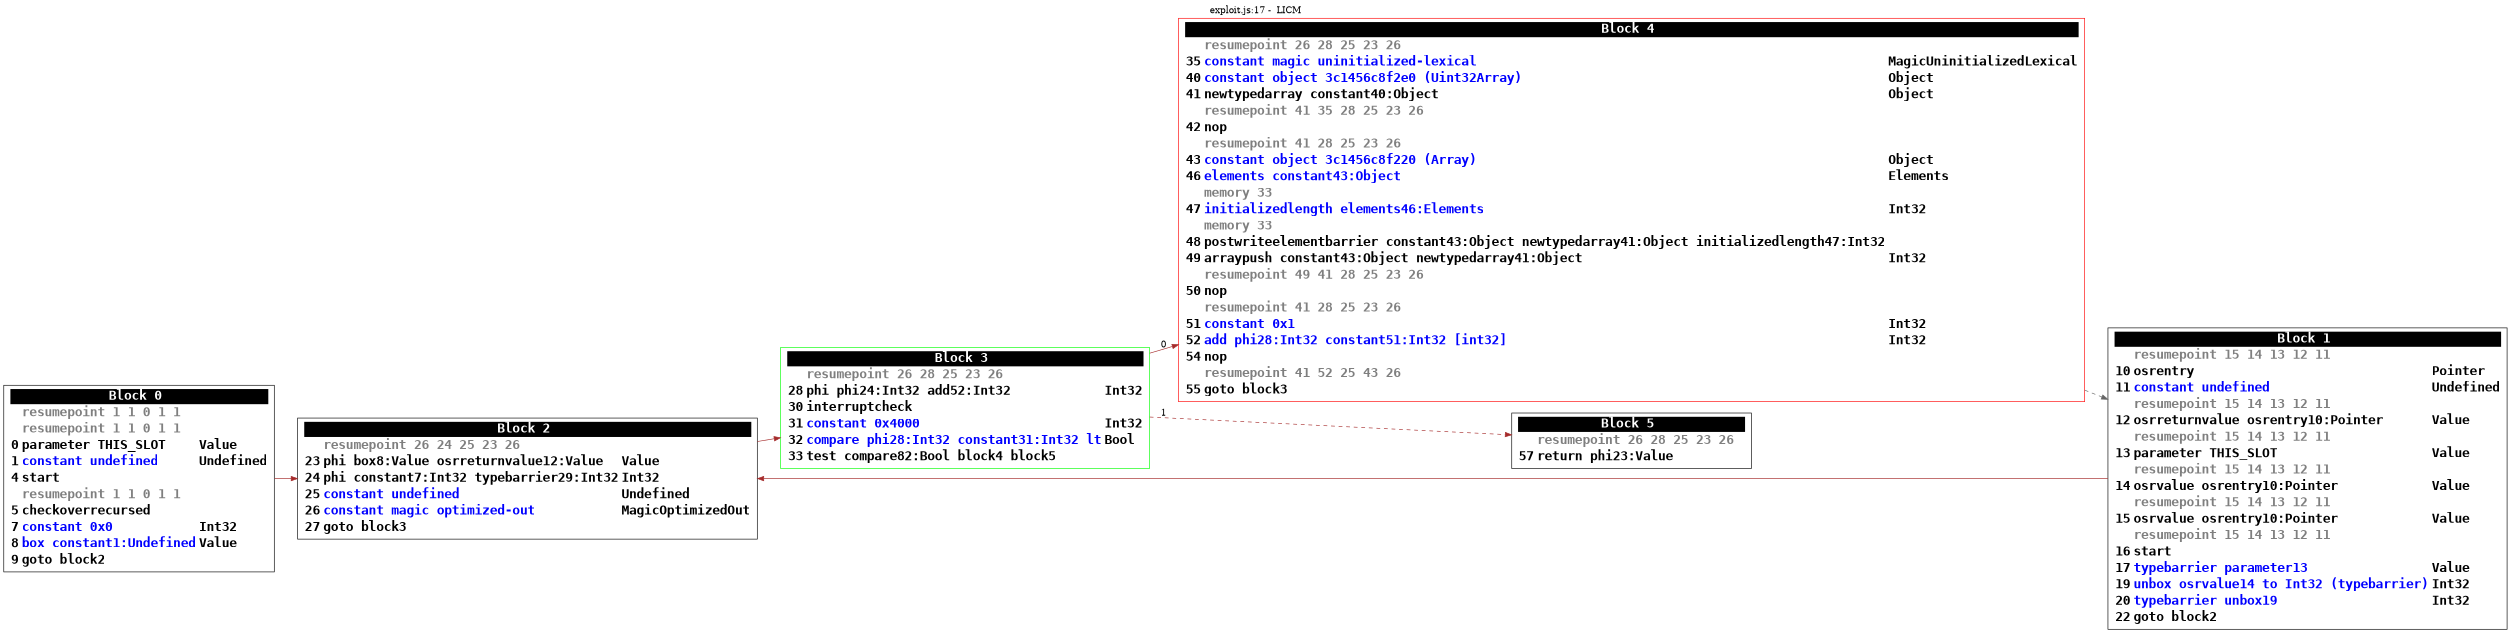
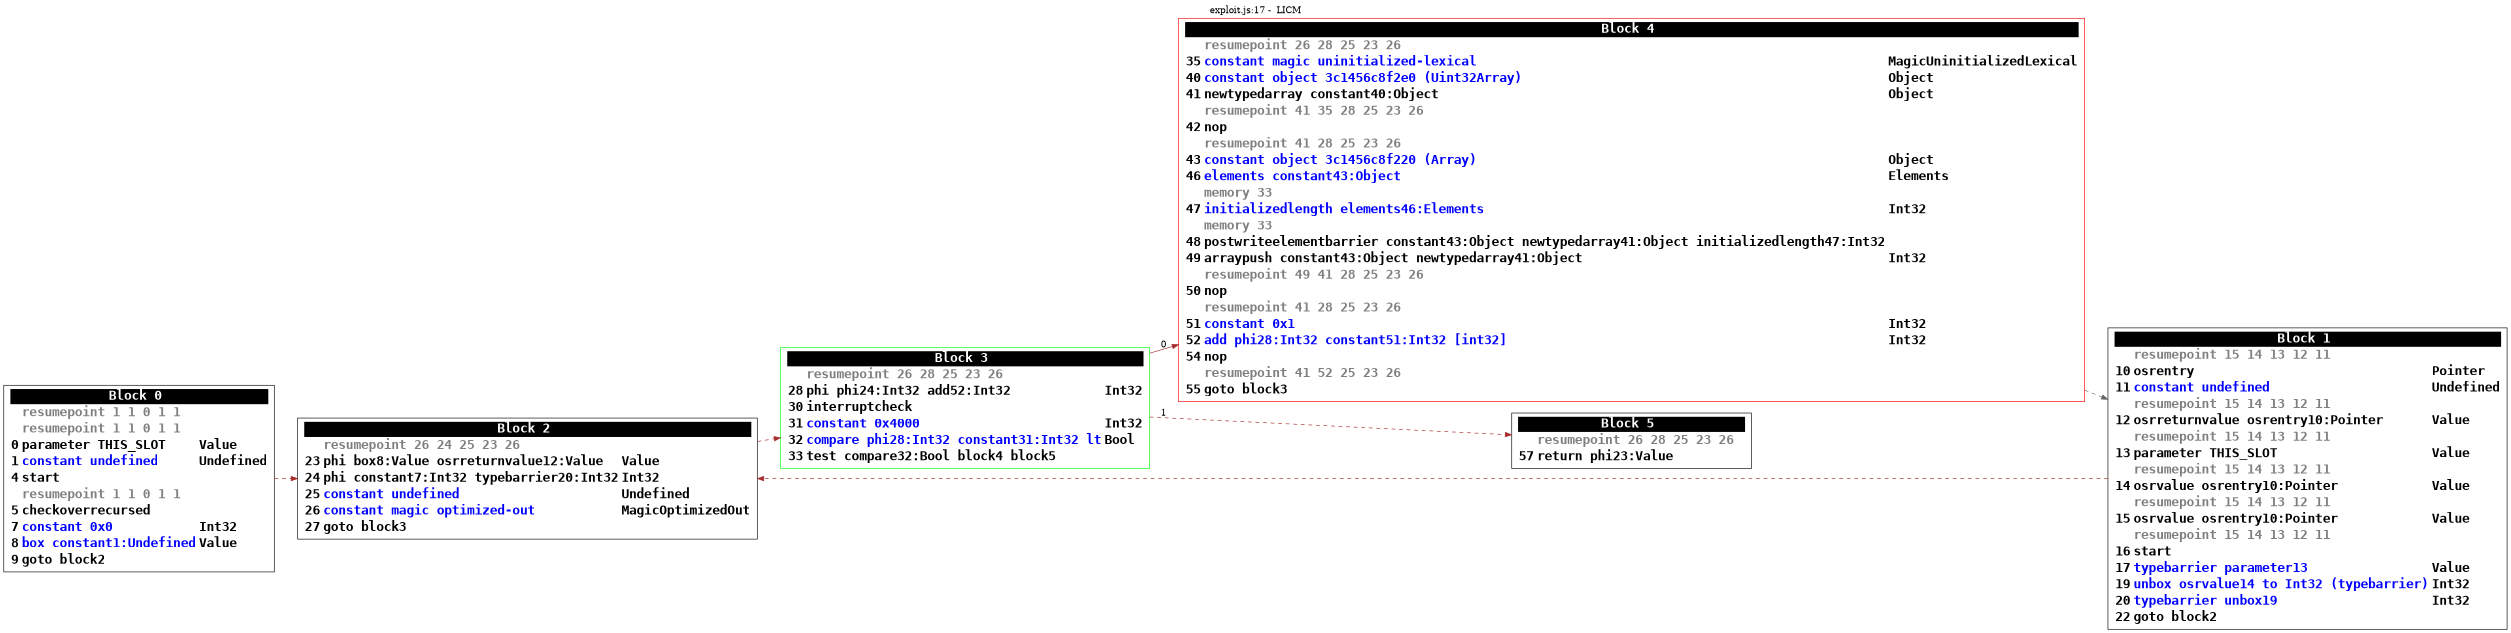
(1307, 373) -> (1307, 373)
(766, 440) -> (766, 440)
(931, 457) -> (931, 457)
(471, 478) -> (471, 478)
(283, 479) -> (283, 479)
(1436, 479) -> (1436, 479)
